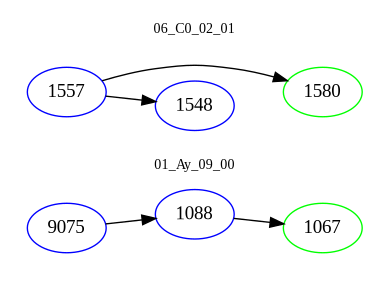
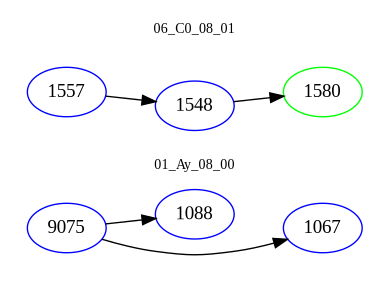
(195, 30) -> (195, 30)
(188, 65) -> (252, 100)
(195, 166) -> (195, 166)
(252, 220) -> (188, 255)
(323, 228) -> (323, 228)
